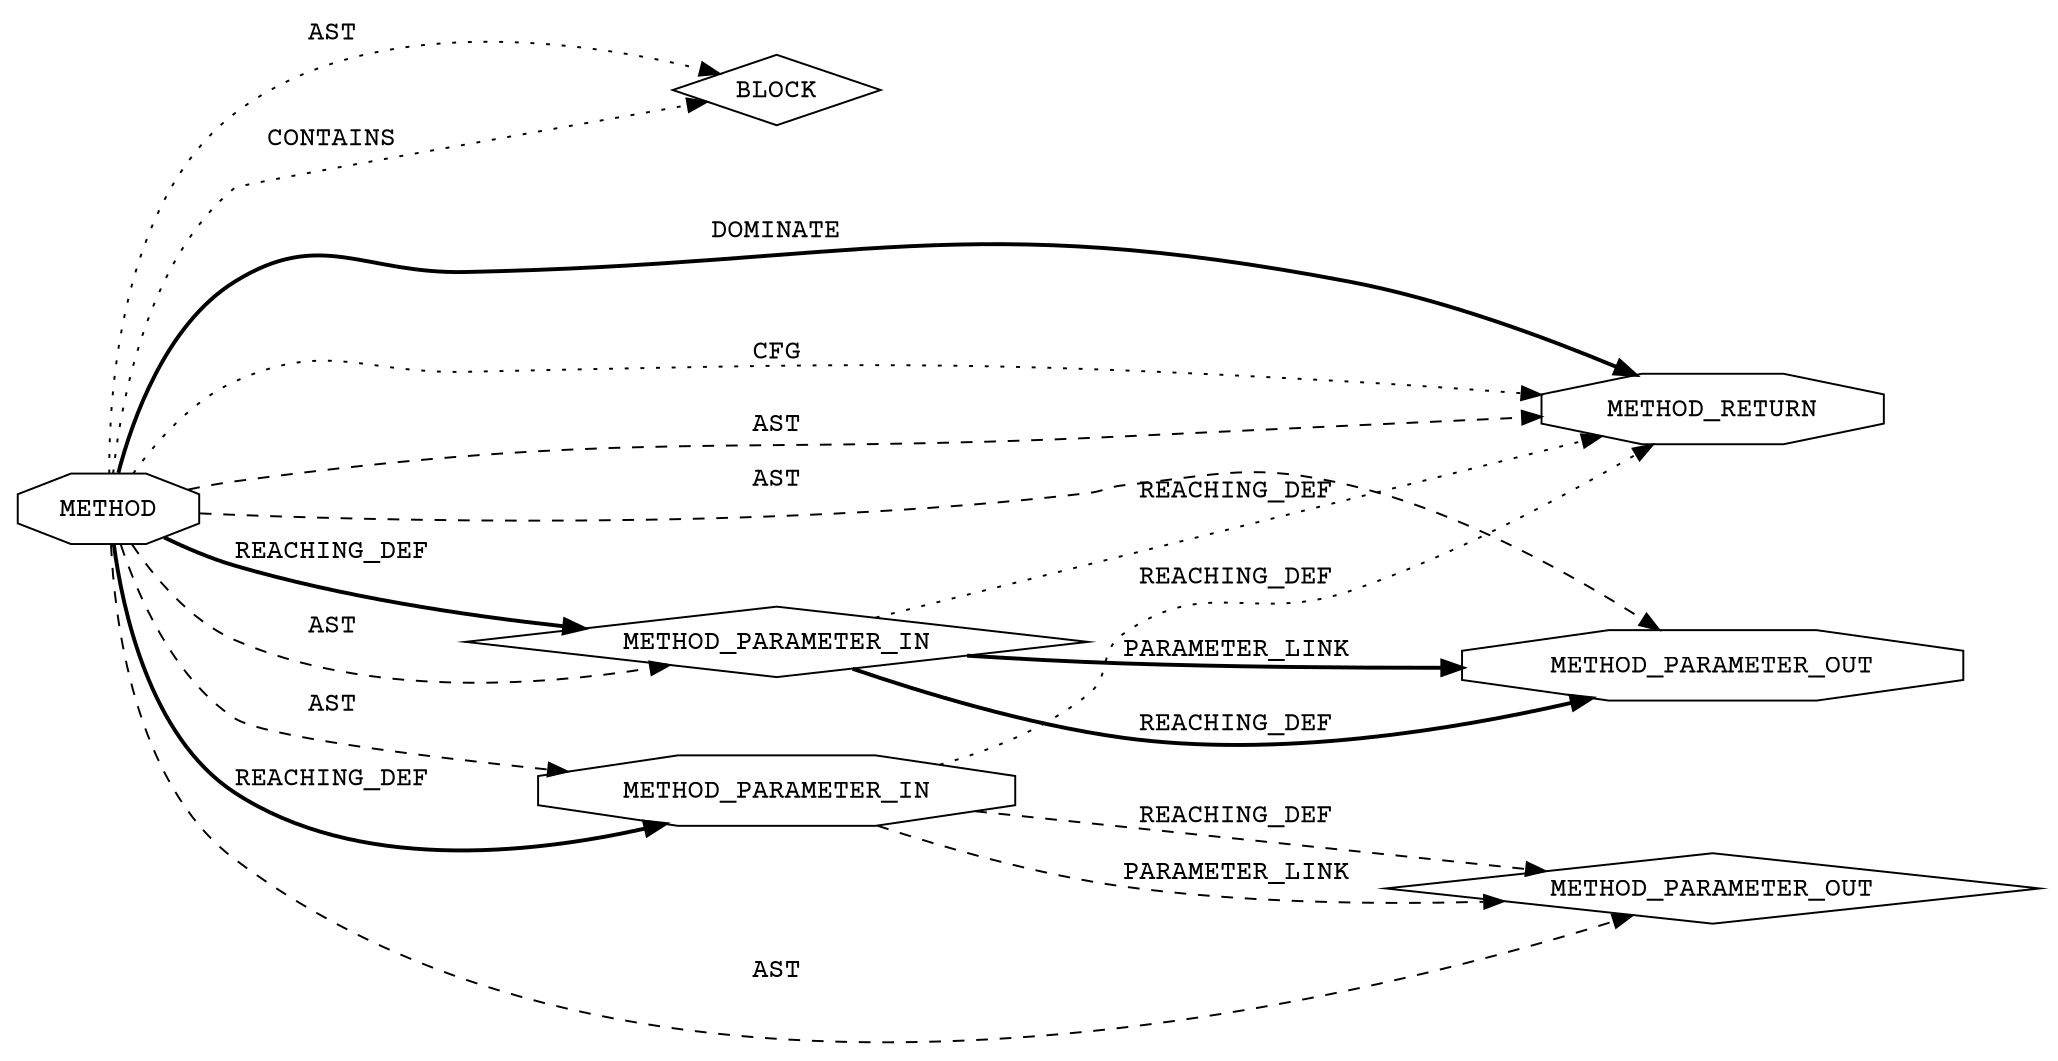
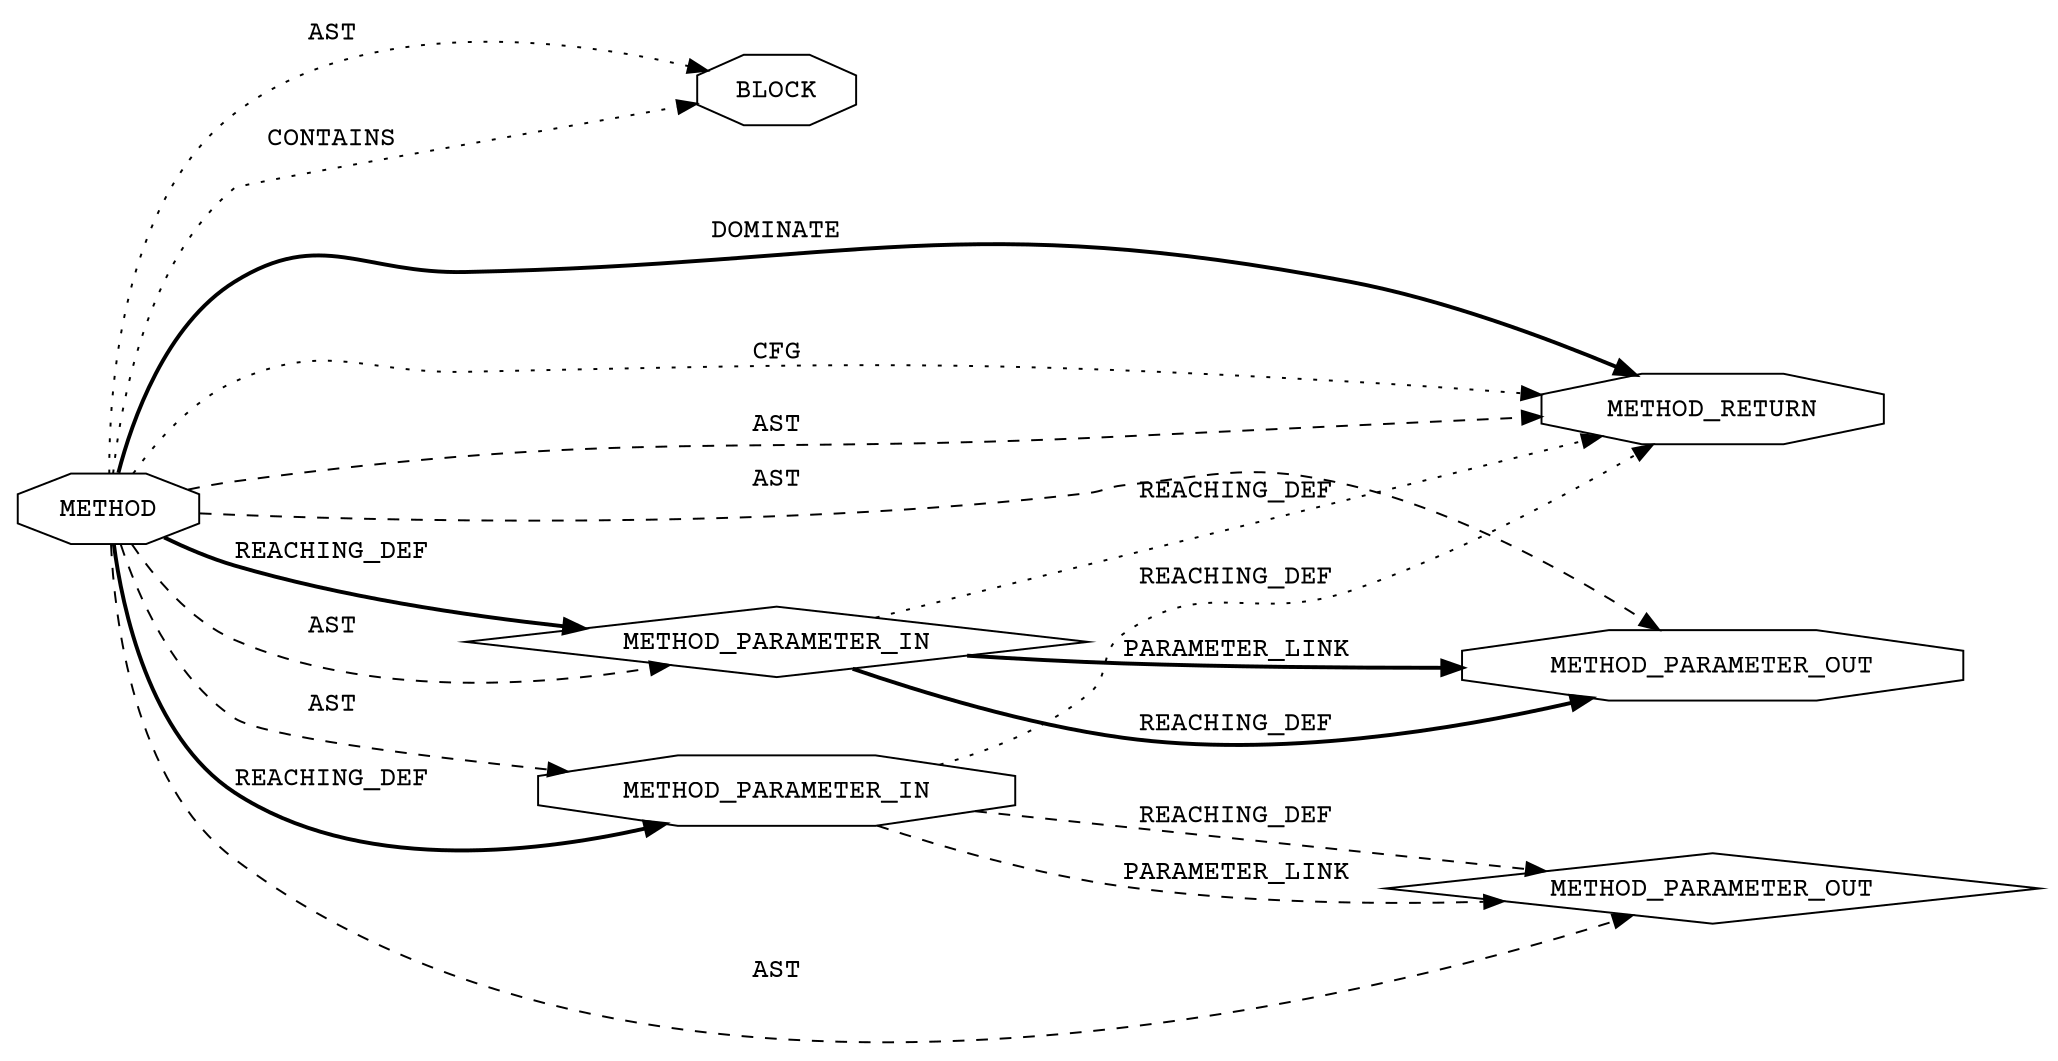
(777, 90) -> (777, 90)
